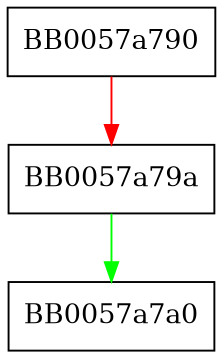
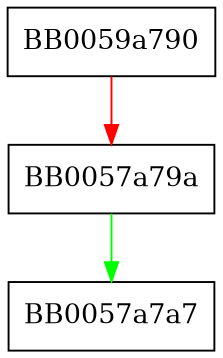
(111, 42) -> (111, 42)
(111, 316) -> (111, 316)
